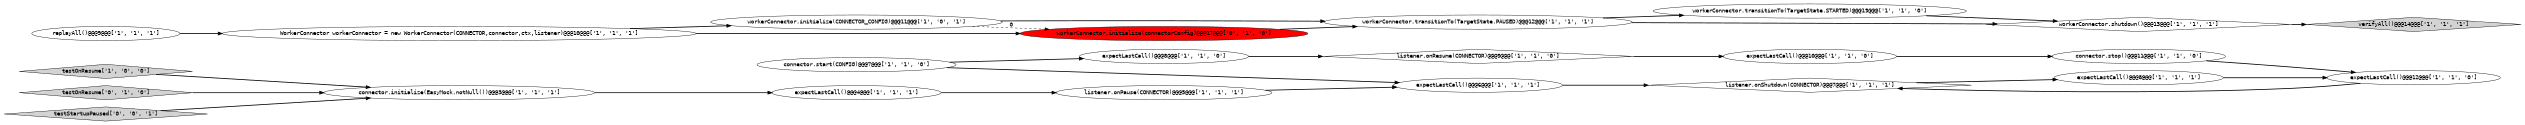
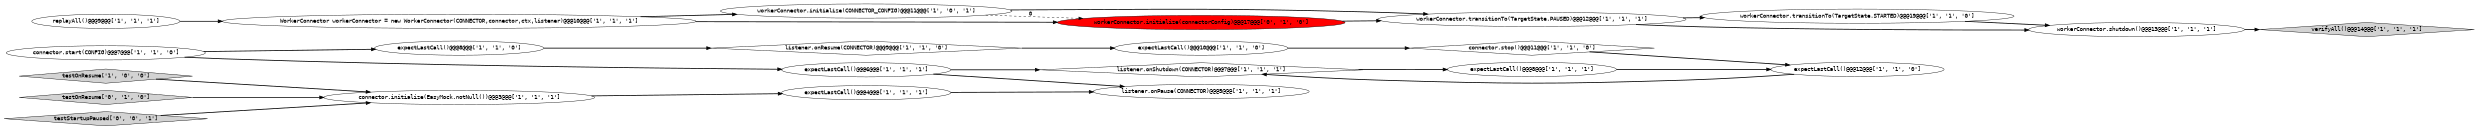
(2139, 24) -> (2137, 30)
(2139, 56) -> (1532, 48)
(1329, 89) -> (1027, 80)
